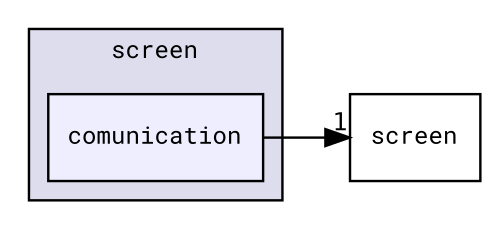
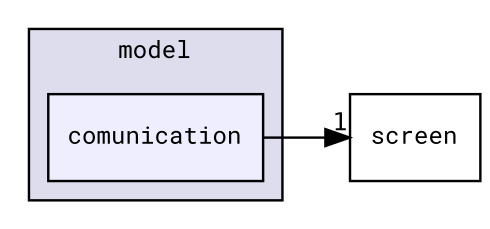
(156, 52) -> (156, 52)
